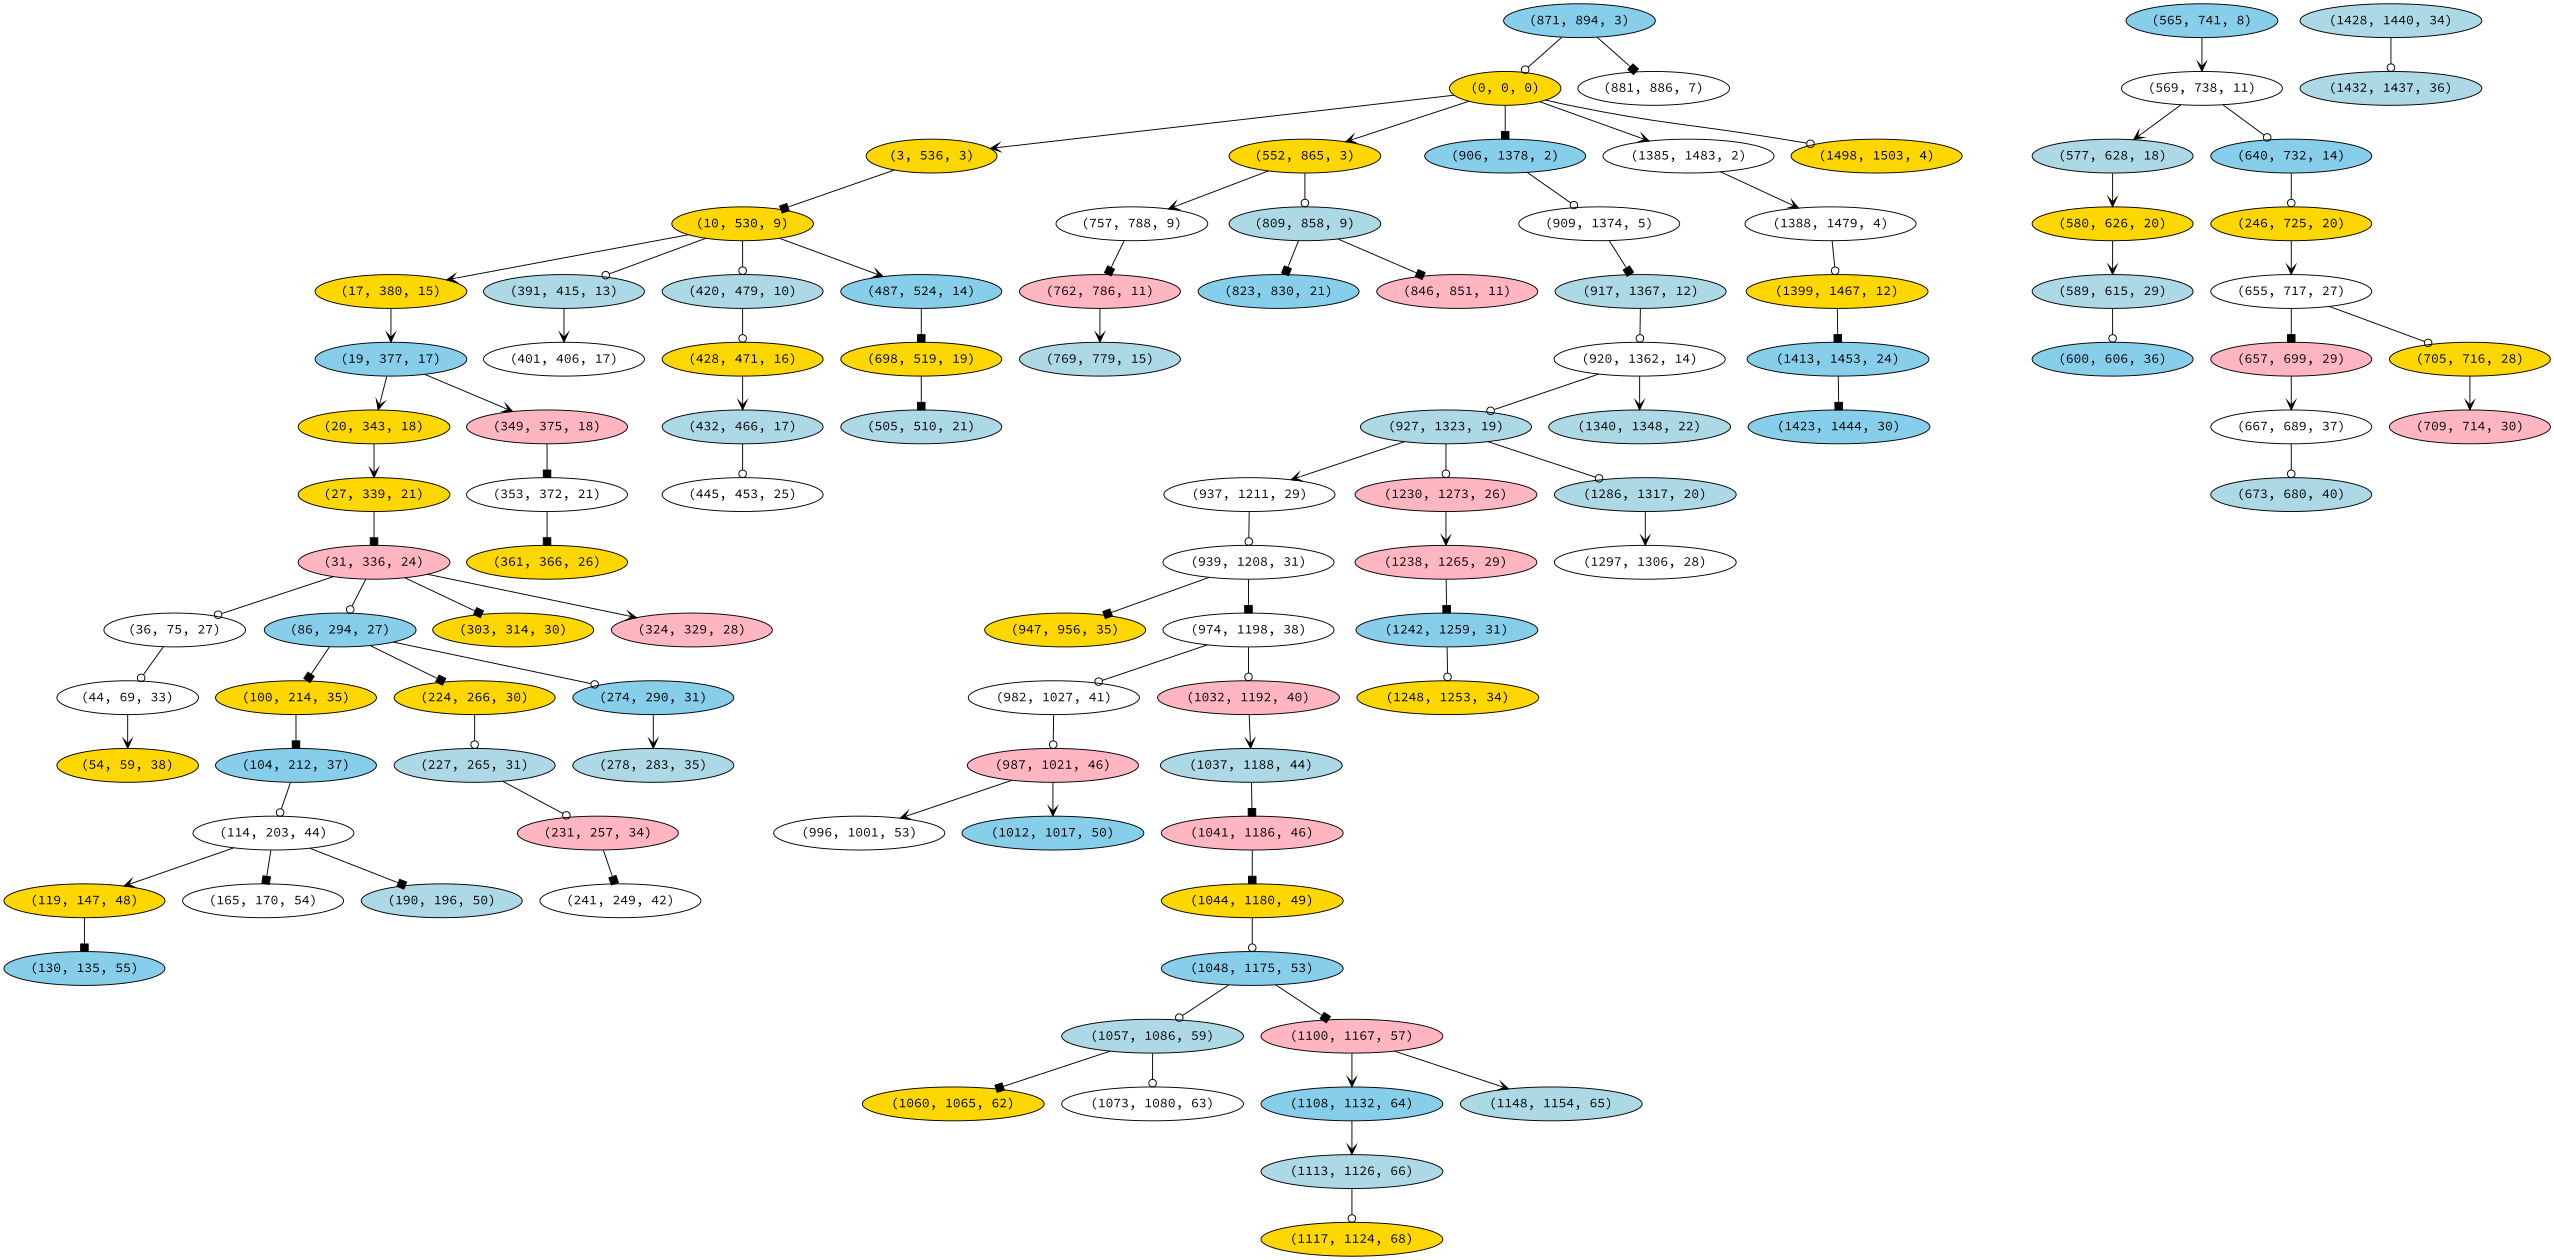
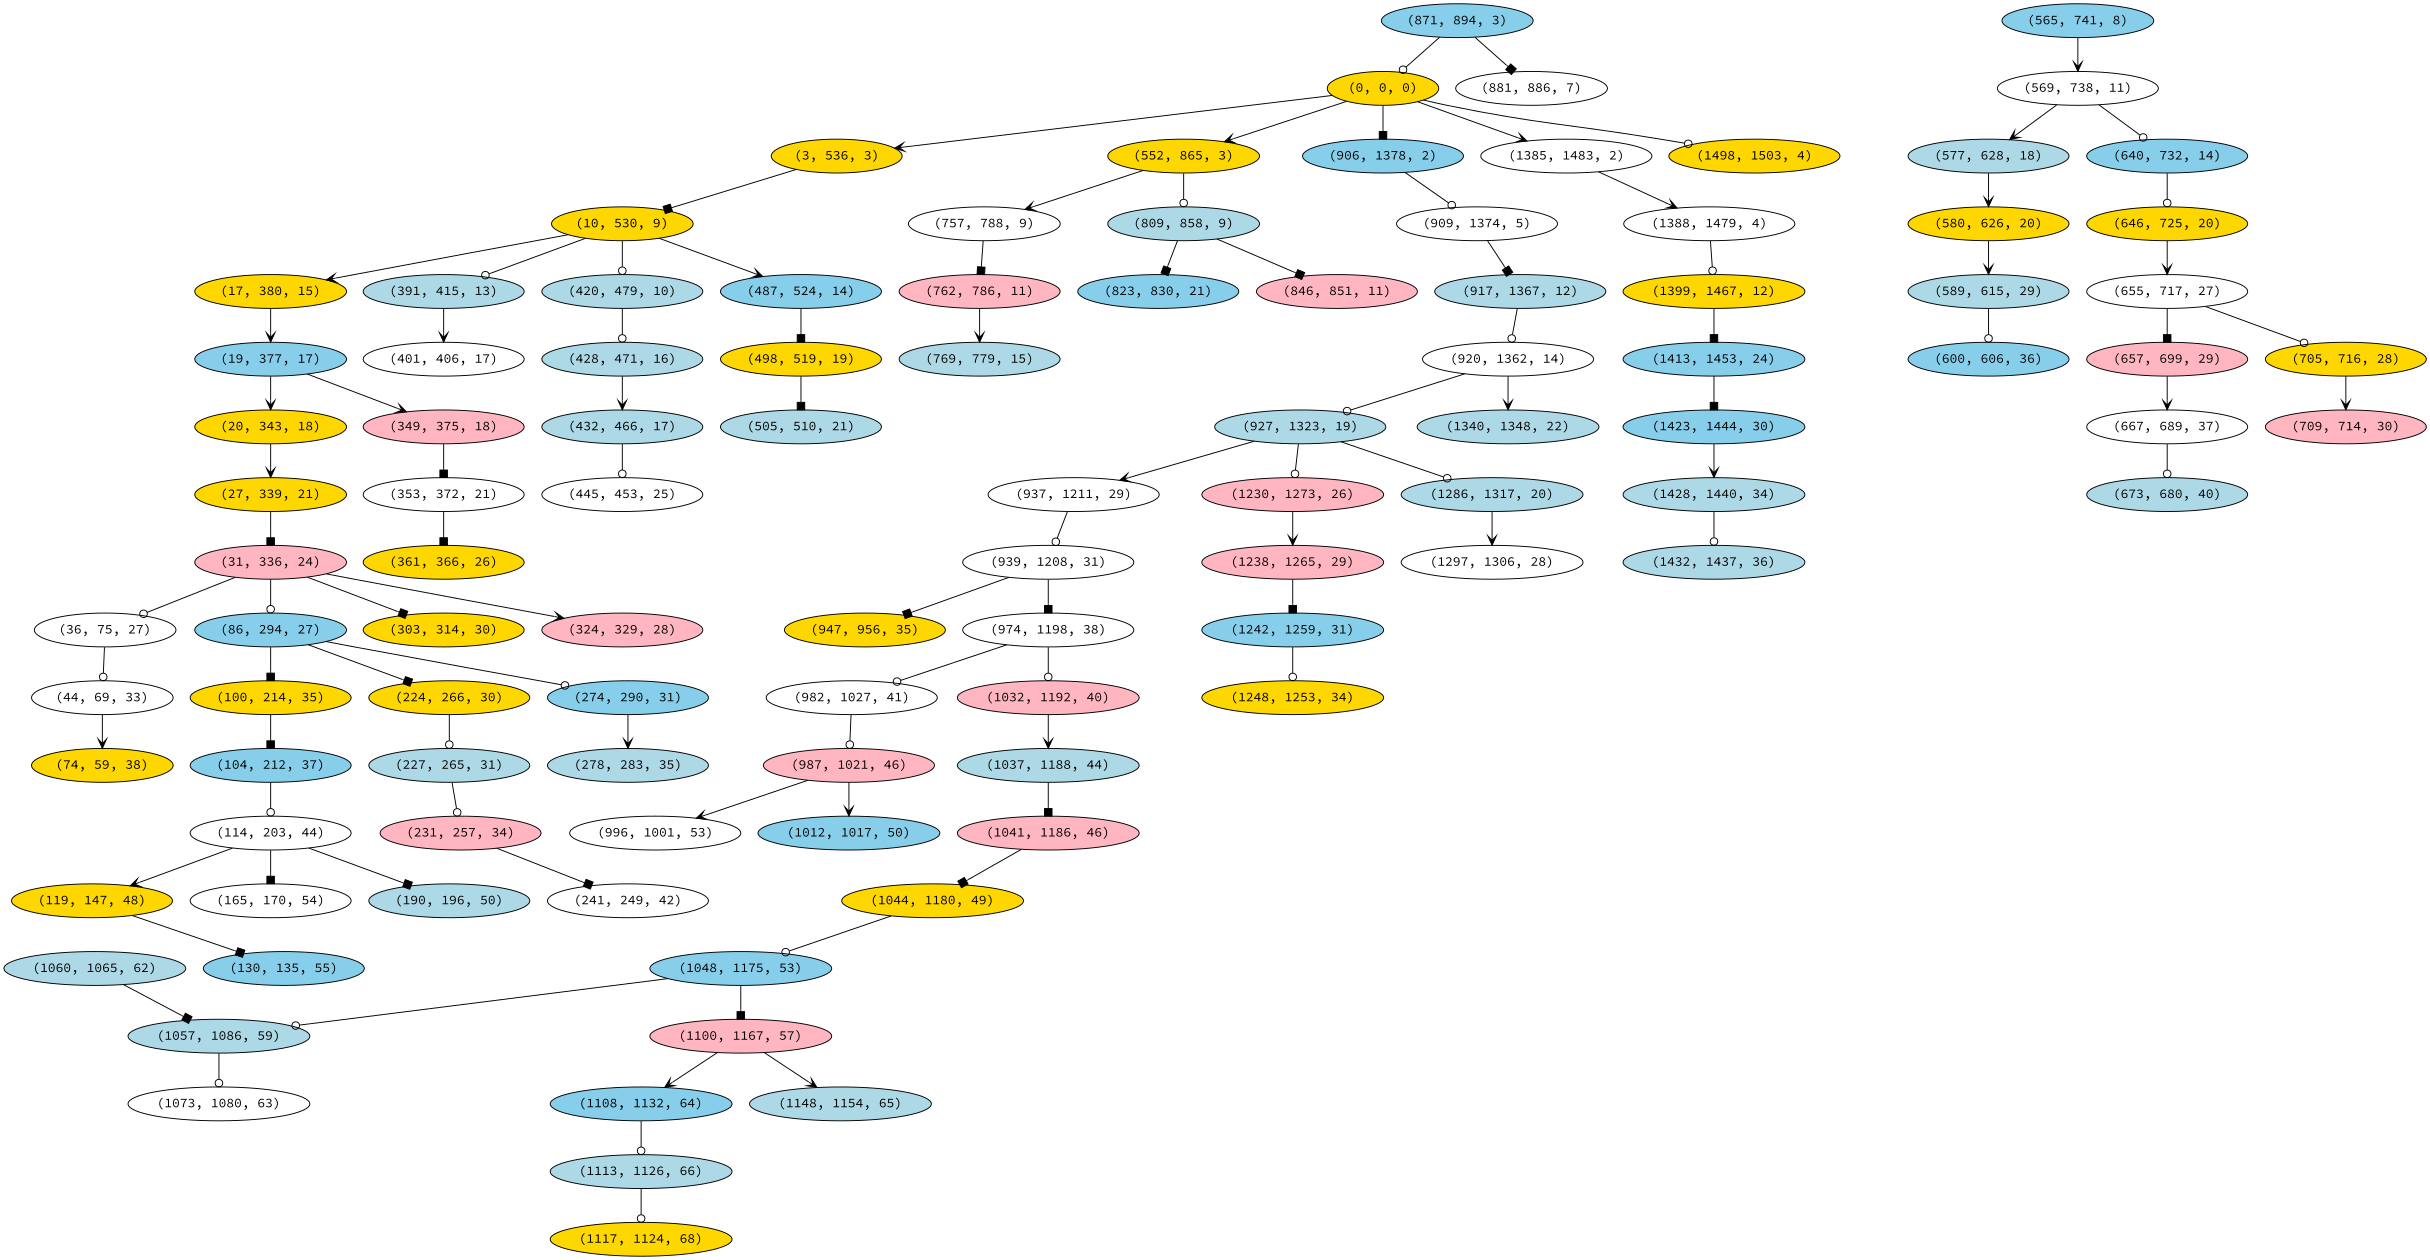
(2291, 224) -> (2167, 224)
(743, 359) -> (622, 359)
(921, 359) -> (801, 359)
none -> (1714, 456)
(128, 765) -> (102, 765)
(1058, 1069) -> (153, 1000)
(953, 1104) -> (95, 968)
(1352, 1133) -> (641, 1134)
